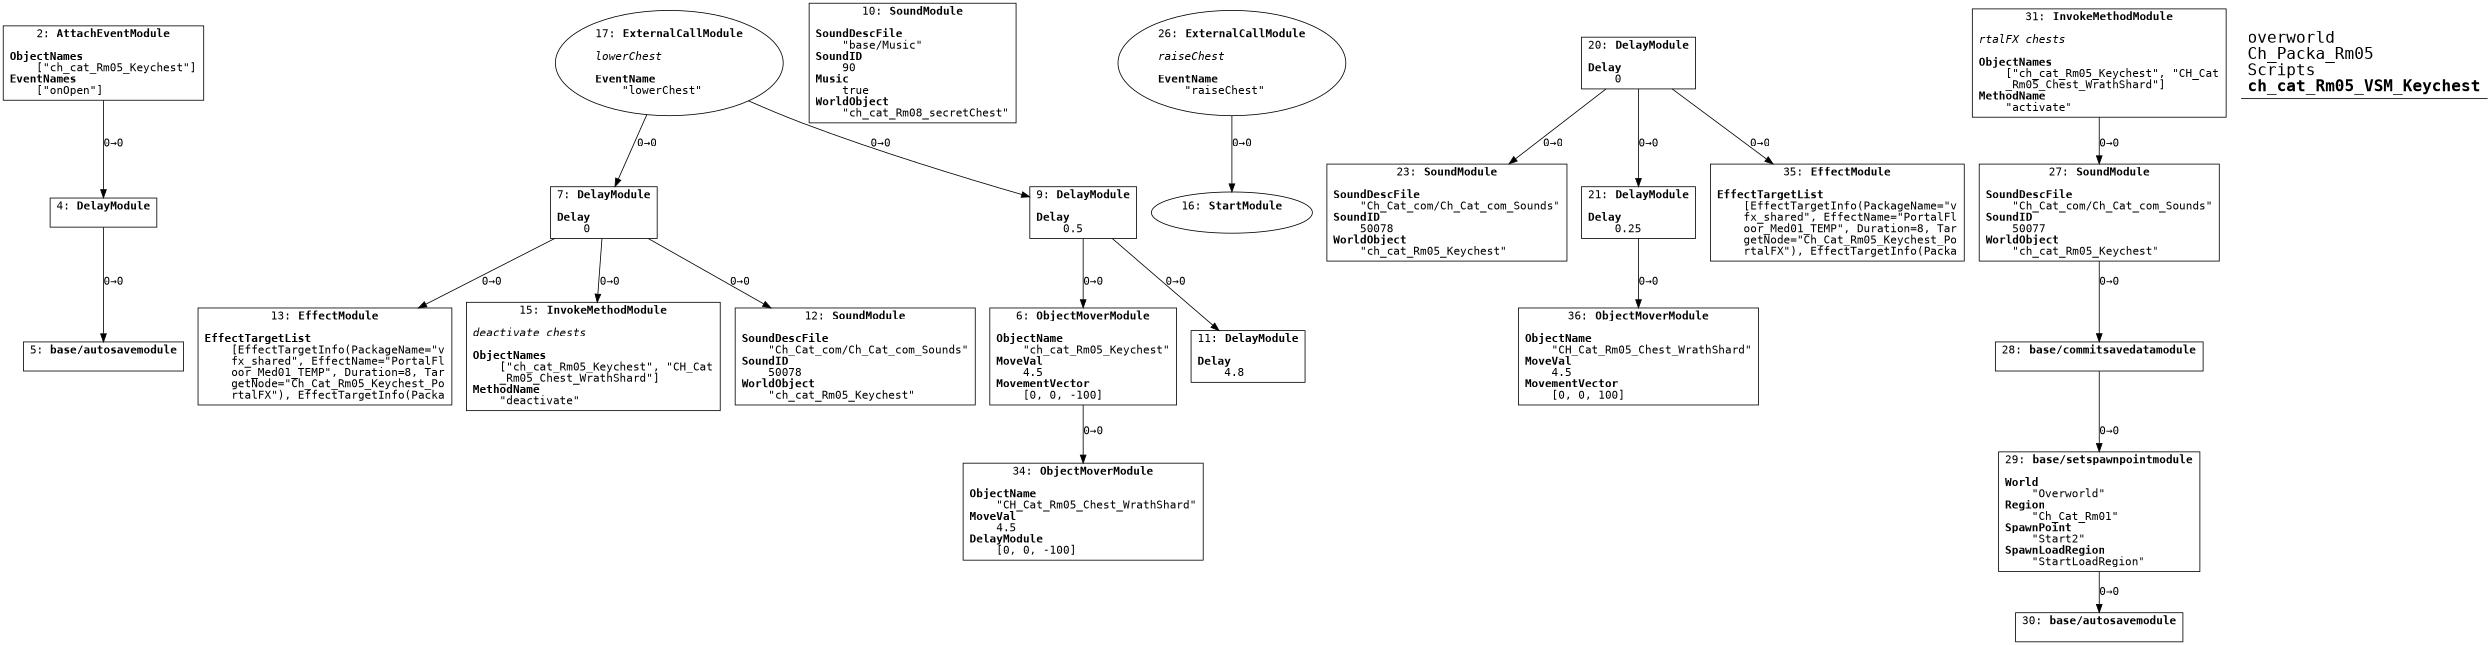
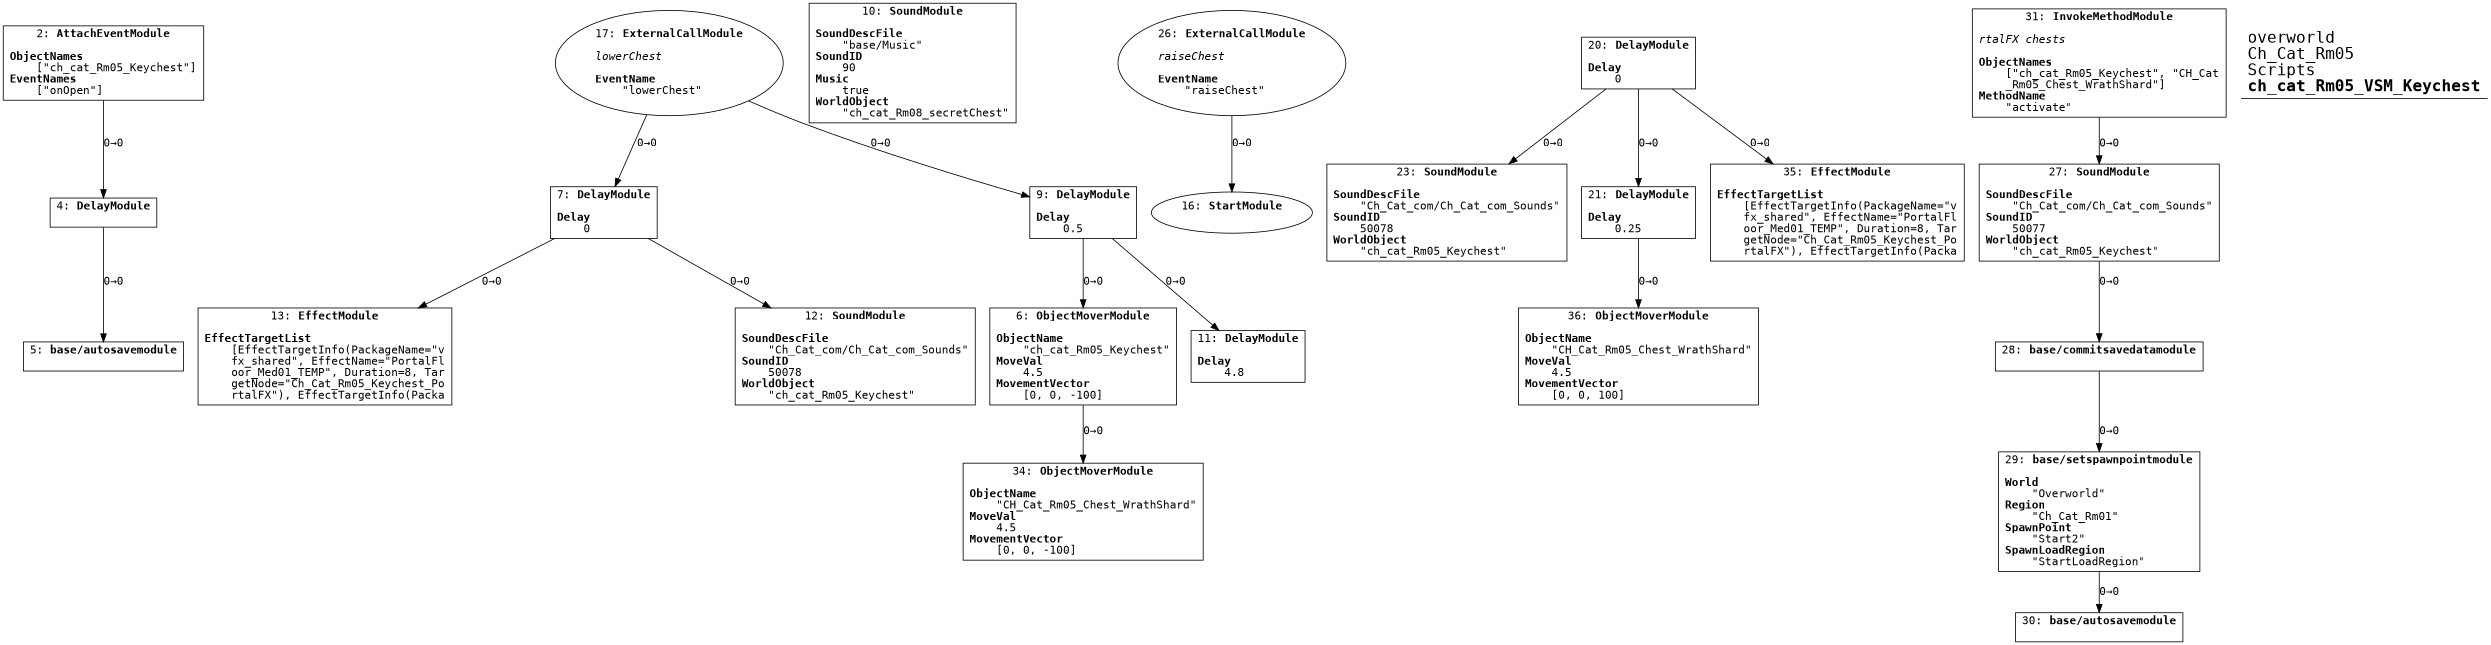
(2311, 54) -> (2301, 54)
(593, 356) -> none
(1006, 539) -> (1016, 539)
